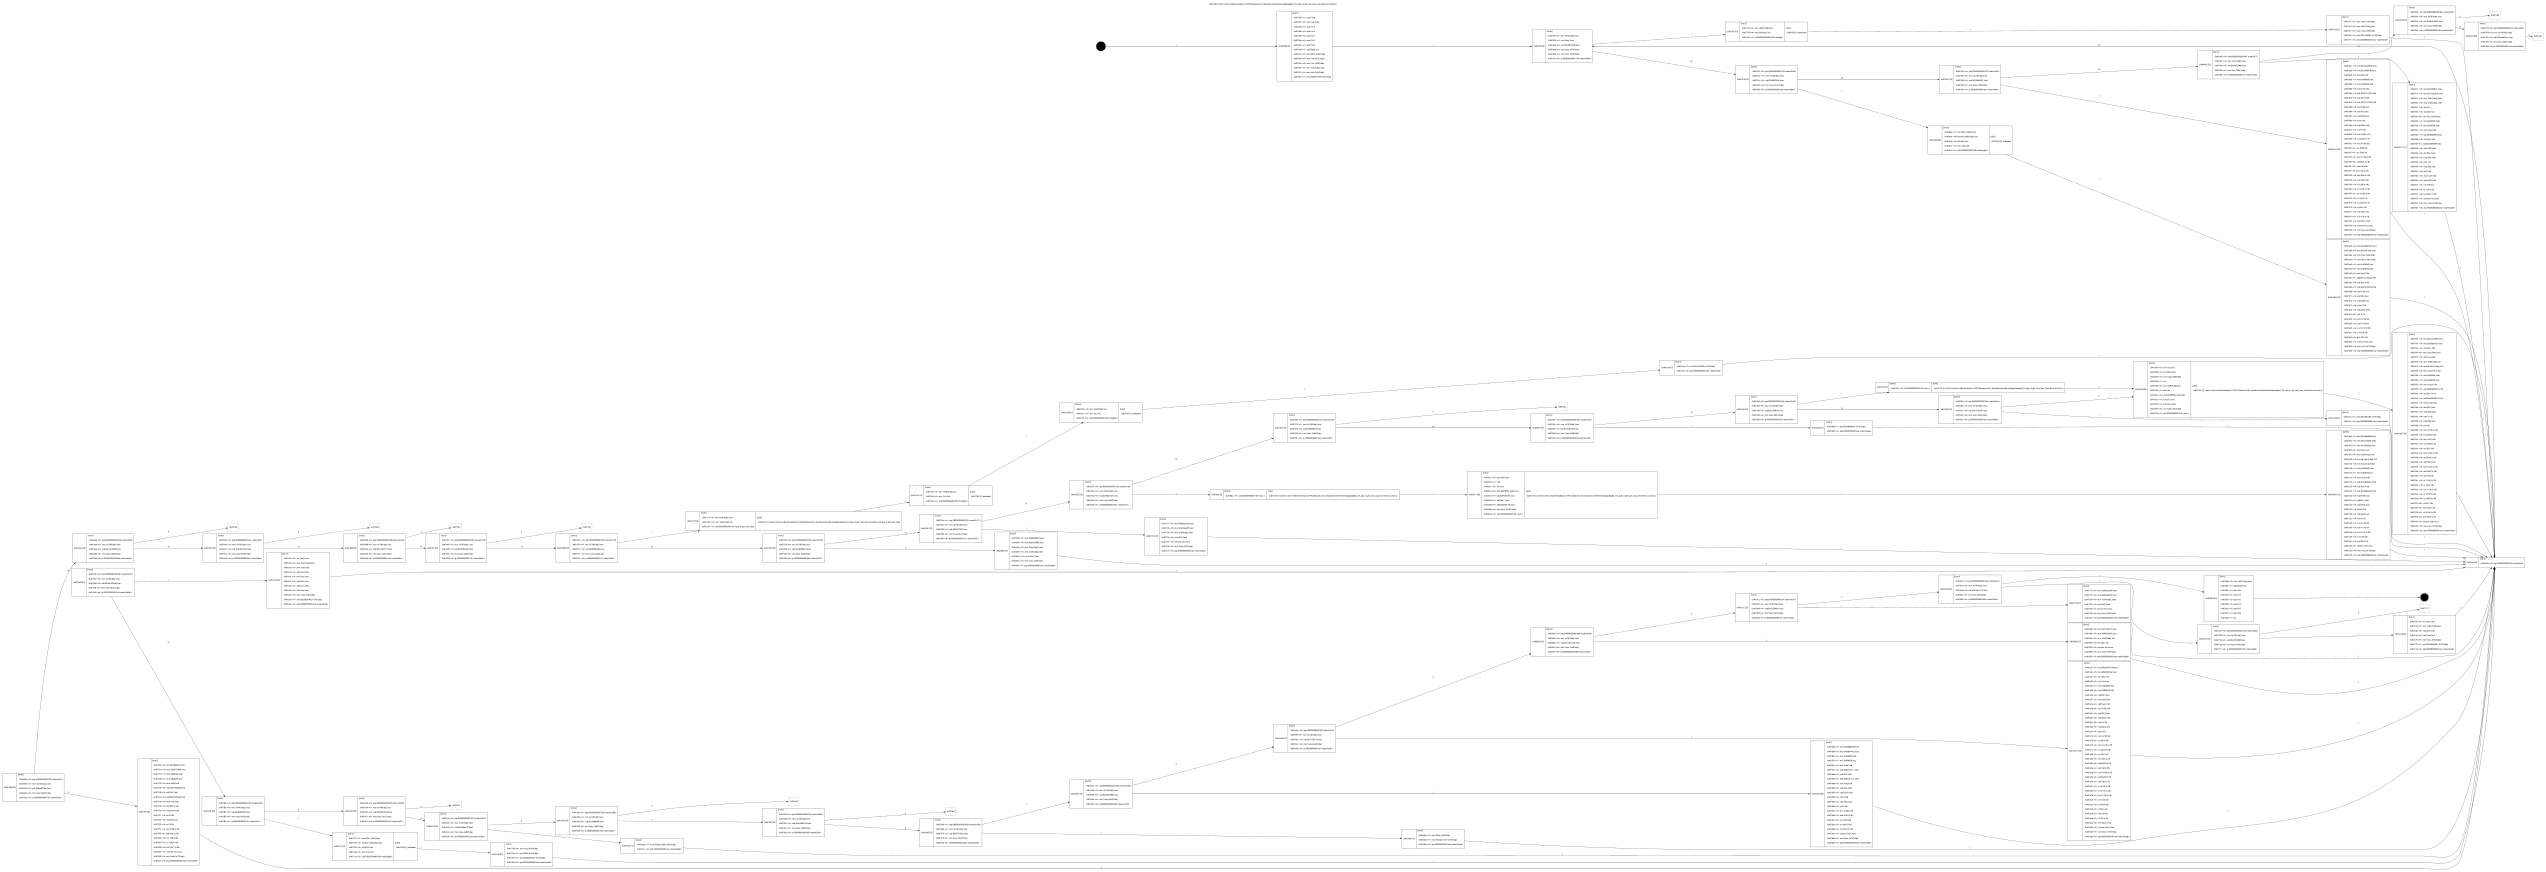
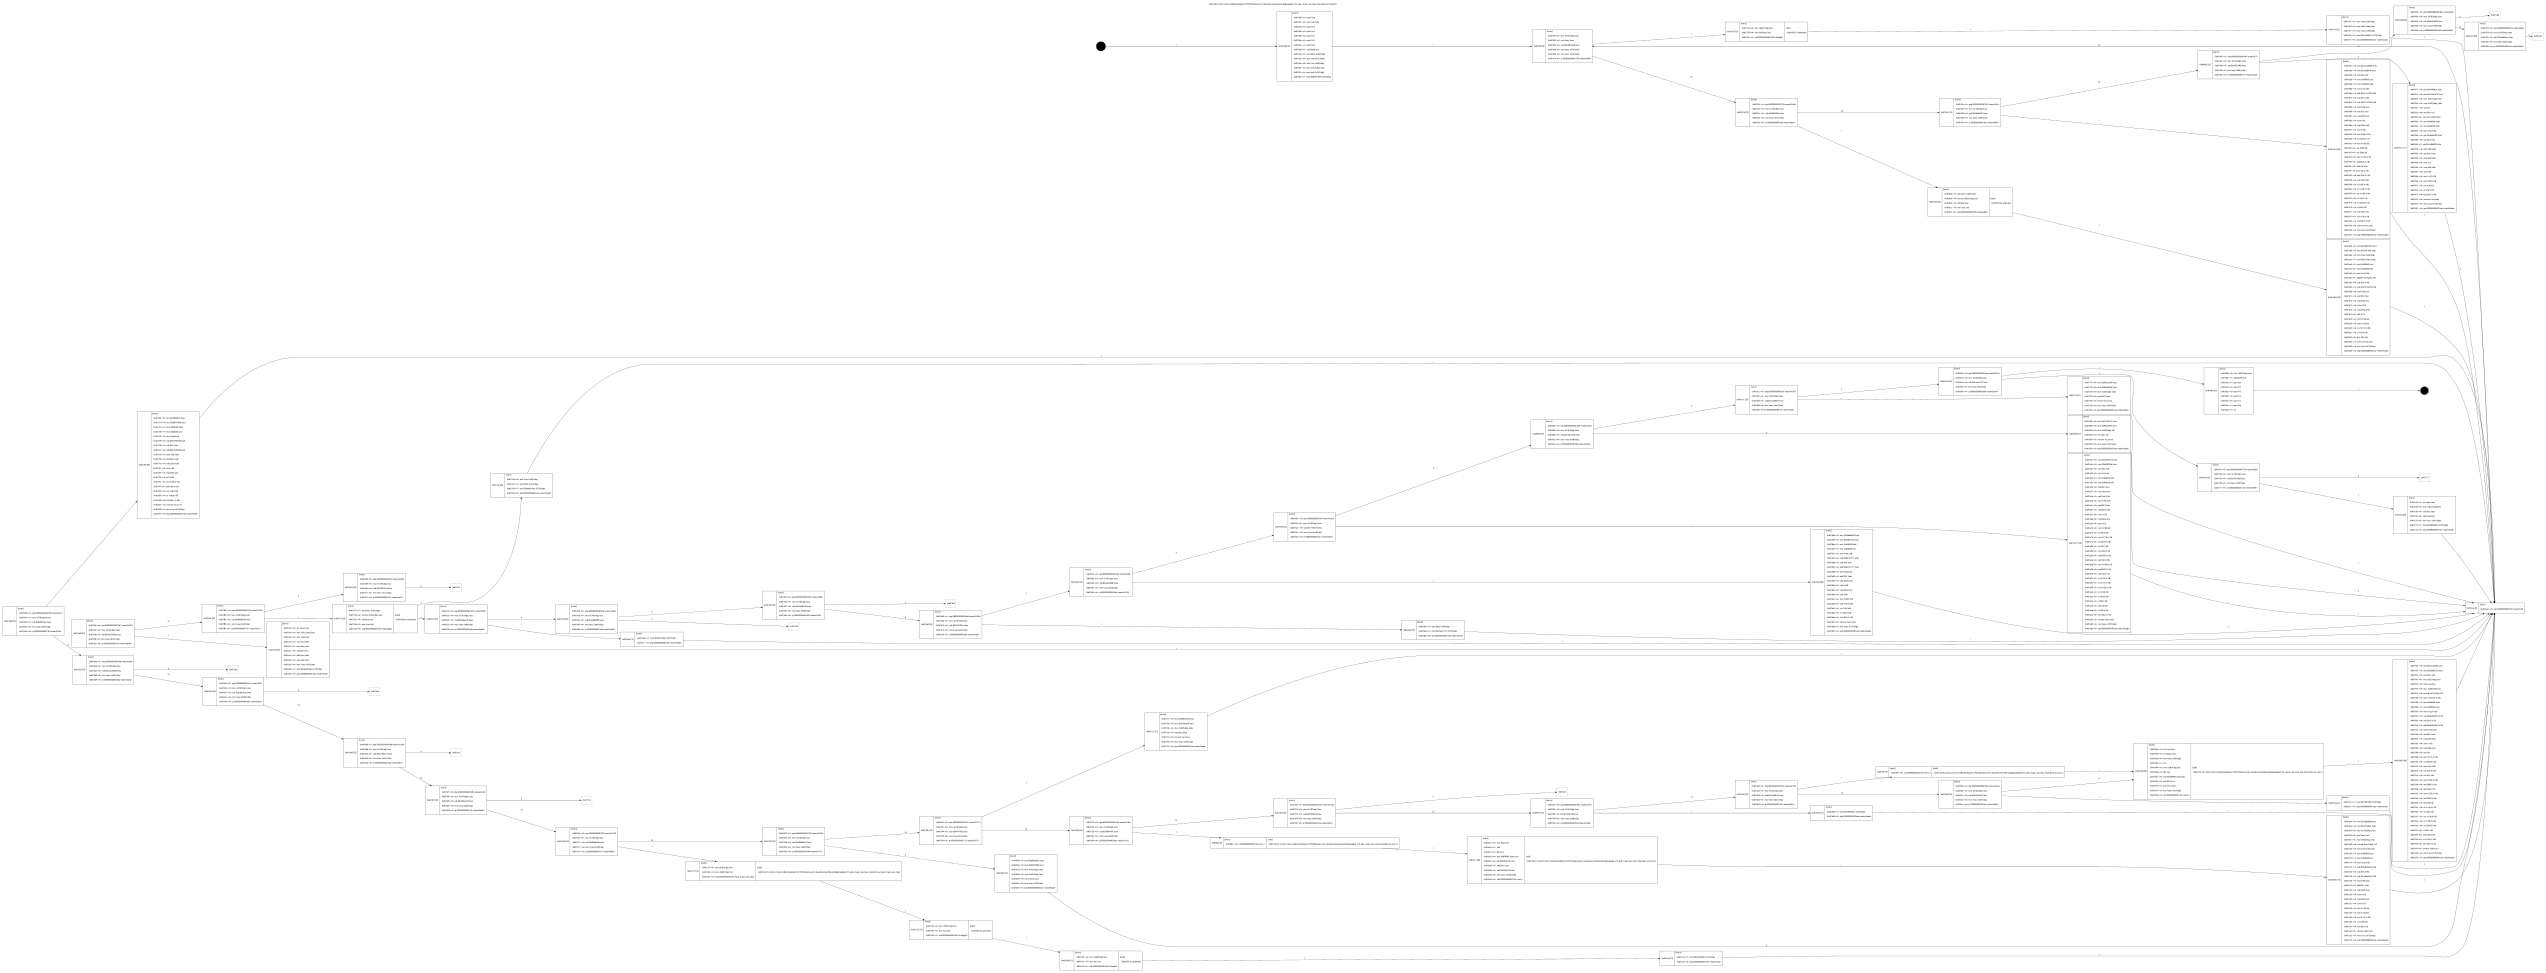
(415, 819) -> (420, 619)
